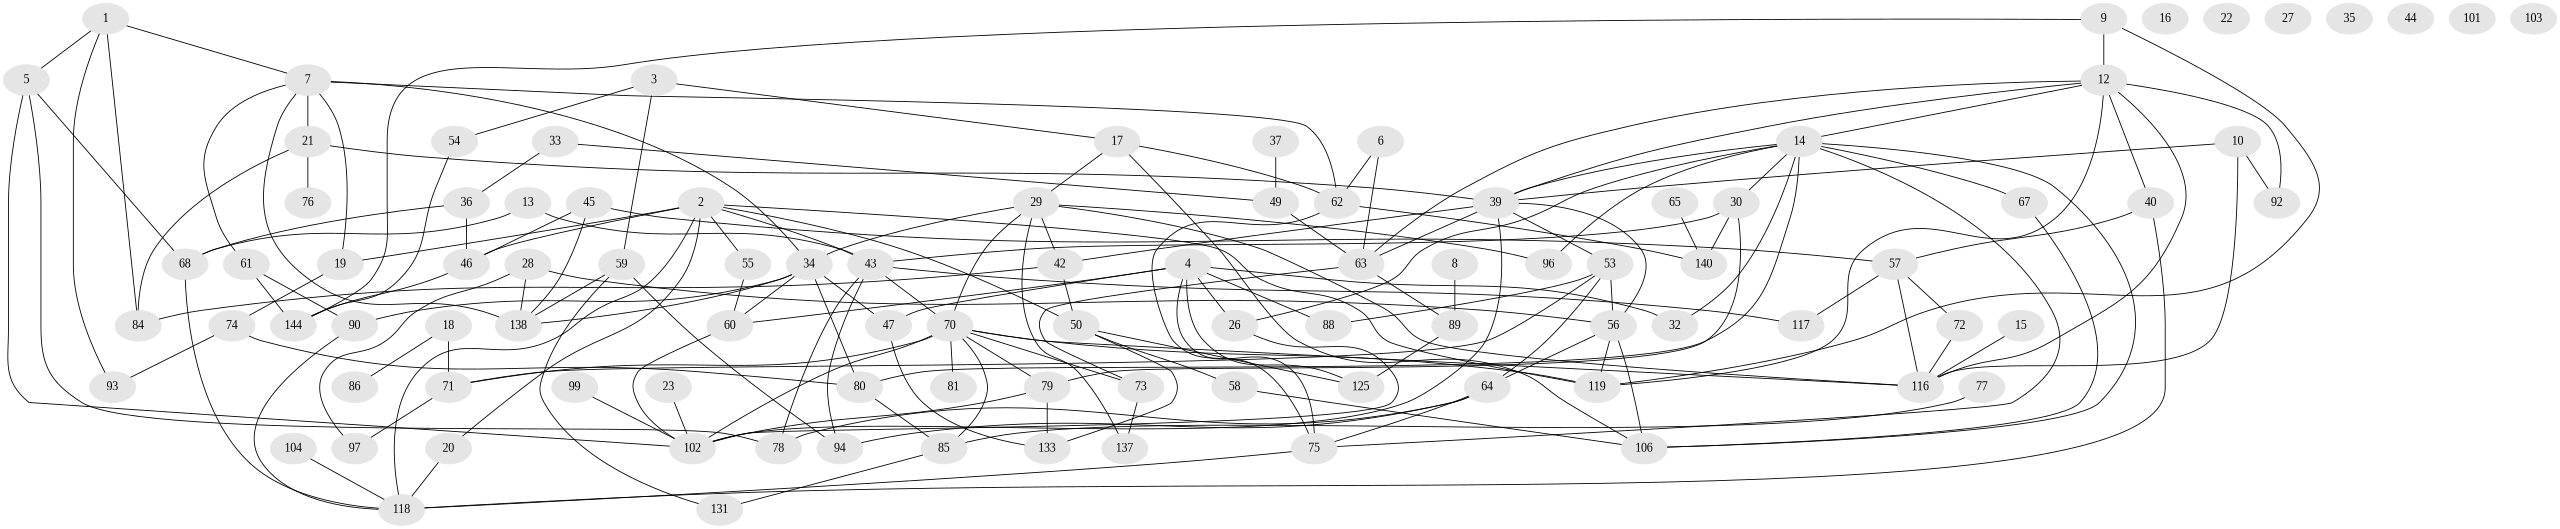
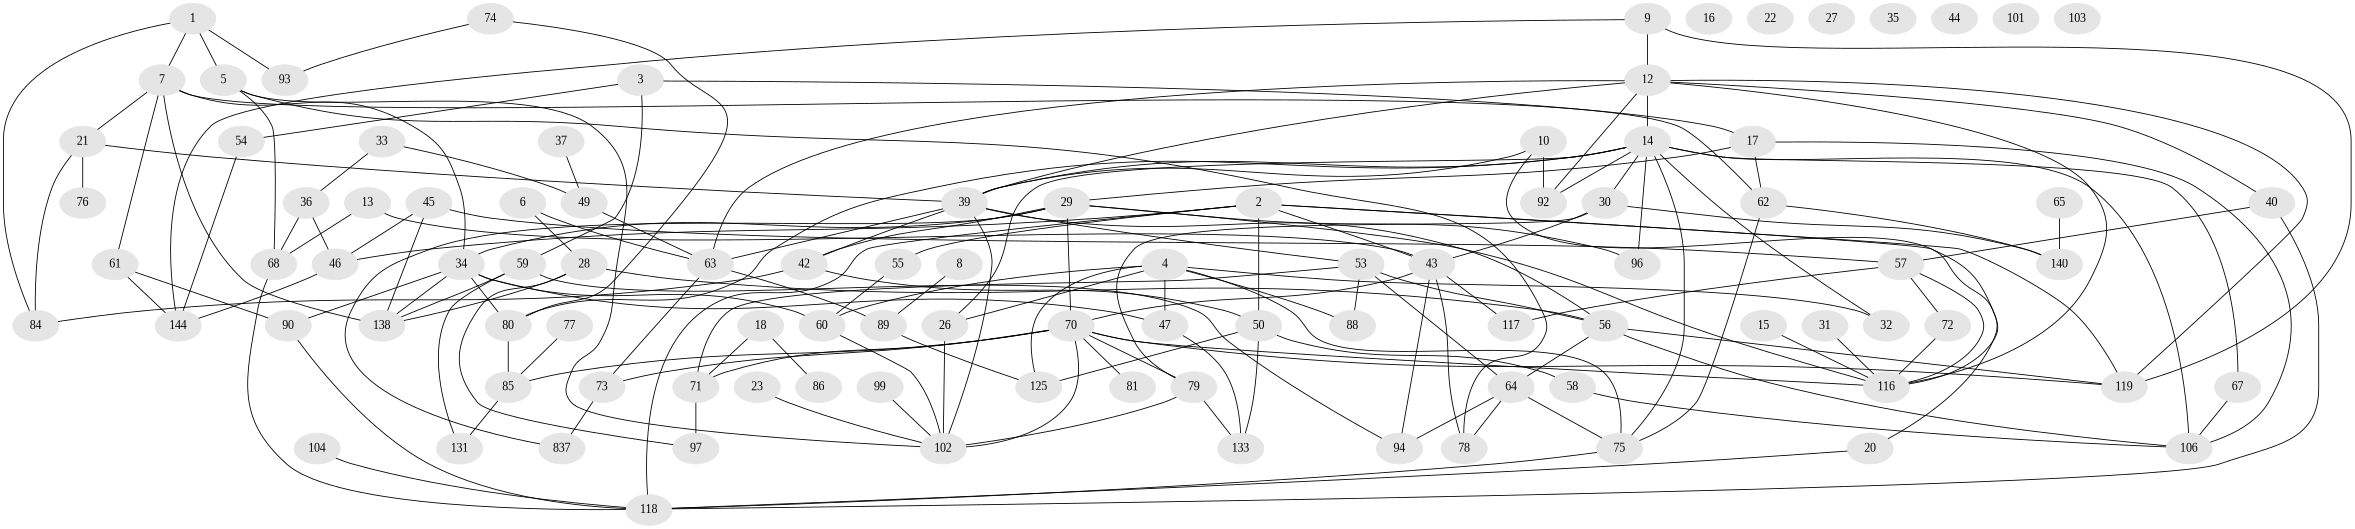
(1359, 172) -> (553, 234)
none -> (1596, 172)
(340, 264) -> none
none -> (1825, 326)
(1125, 449) -> (562, 449)
